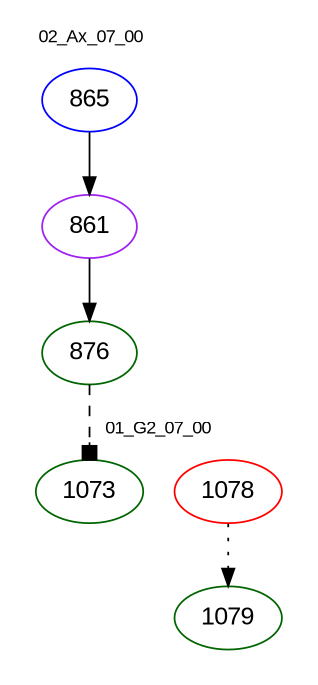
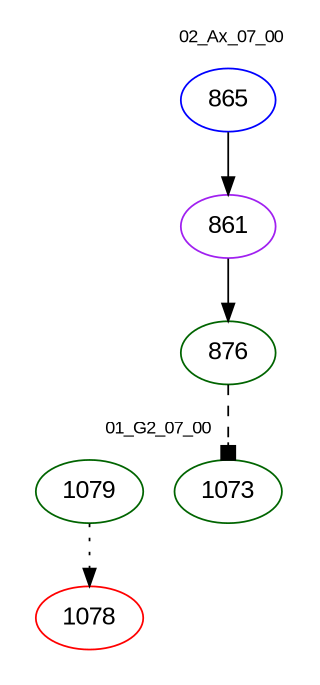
(228, 546) -> (90, 546)
